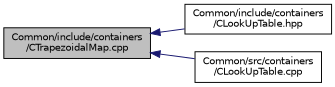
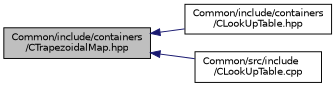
(77, 43) -> (77, 43)
(258, 67) -> (258, 67)
